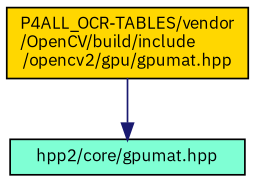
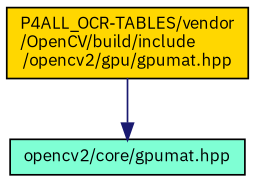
(128, 157) -> (128, 157)
